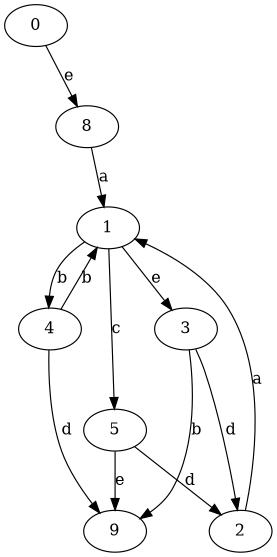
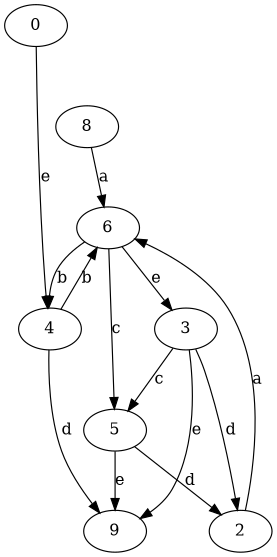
(59, 71) -> (39, 172)
(108, 228) -> (108, 228)
none -> (154, 375)
(197, 430) -> (197, 430)
